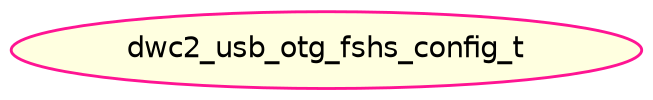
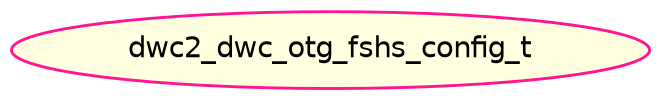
(326, 50) -> (331, 50)
